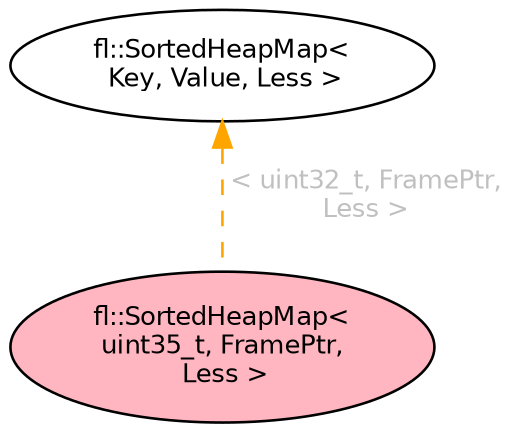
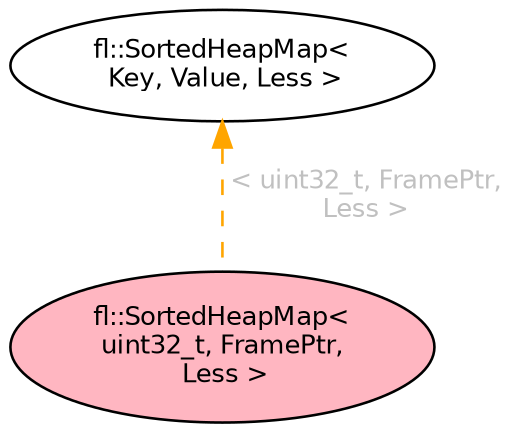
(222, 347) -> (222, 347)
